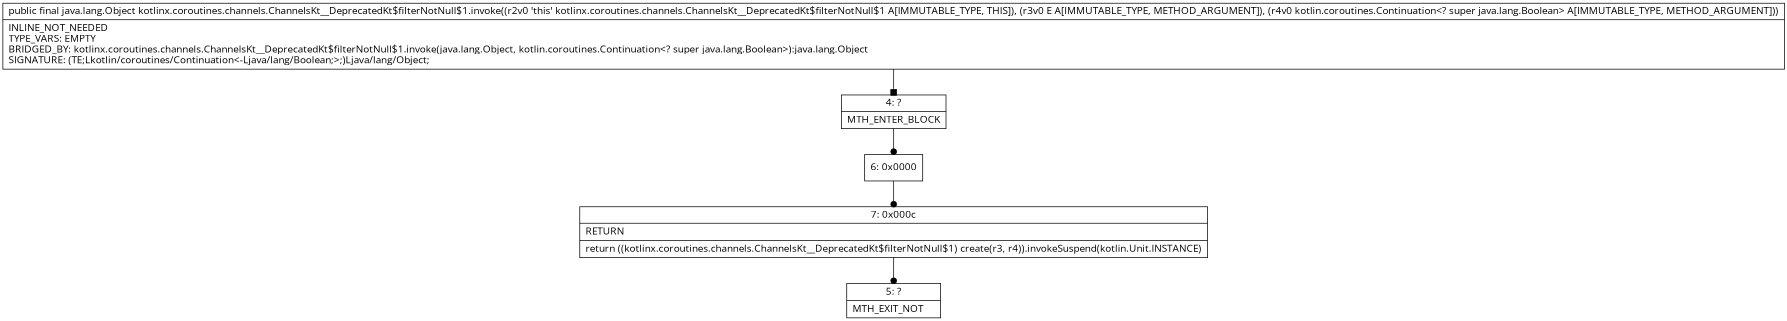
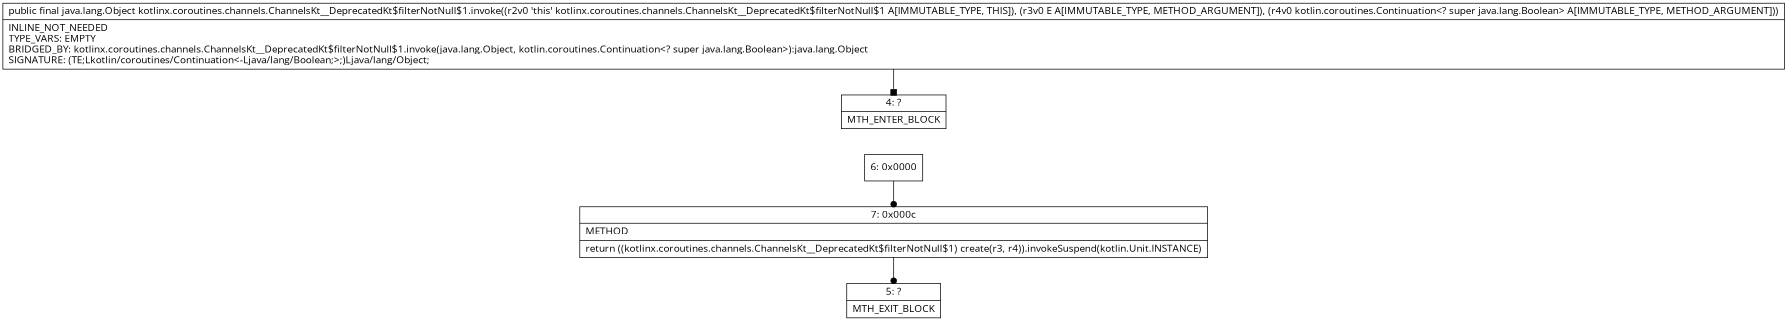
(894, 139) -> none
(605, 231) -> (607, 231)
(888, 309) -> (894, 309)
